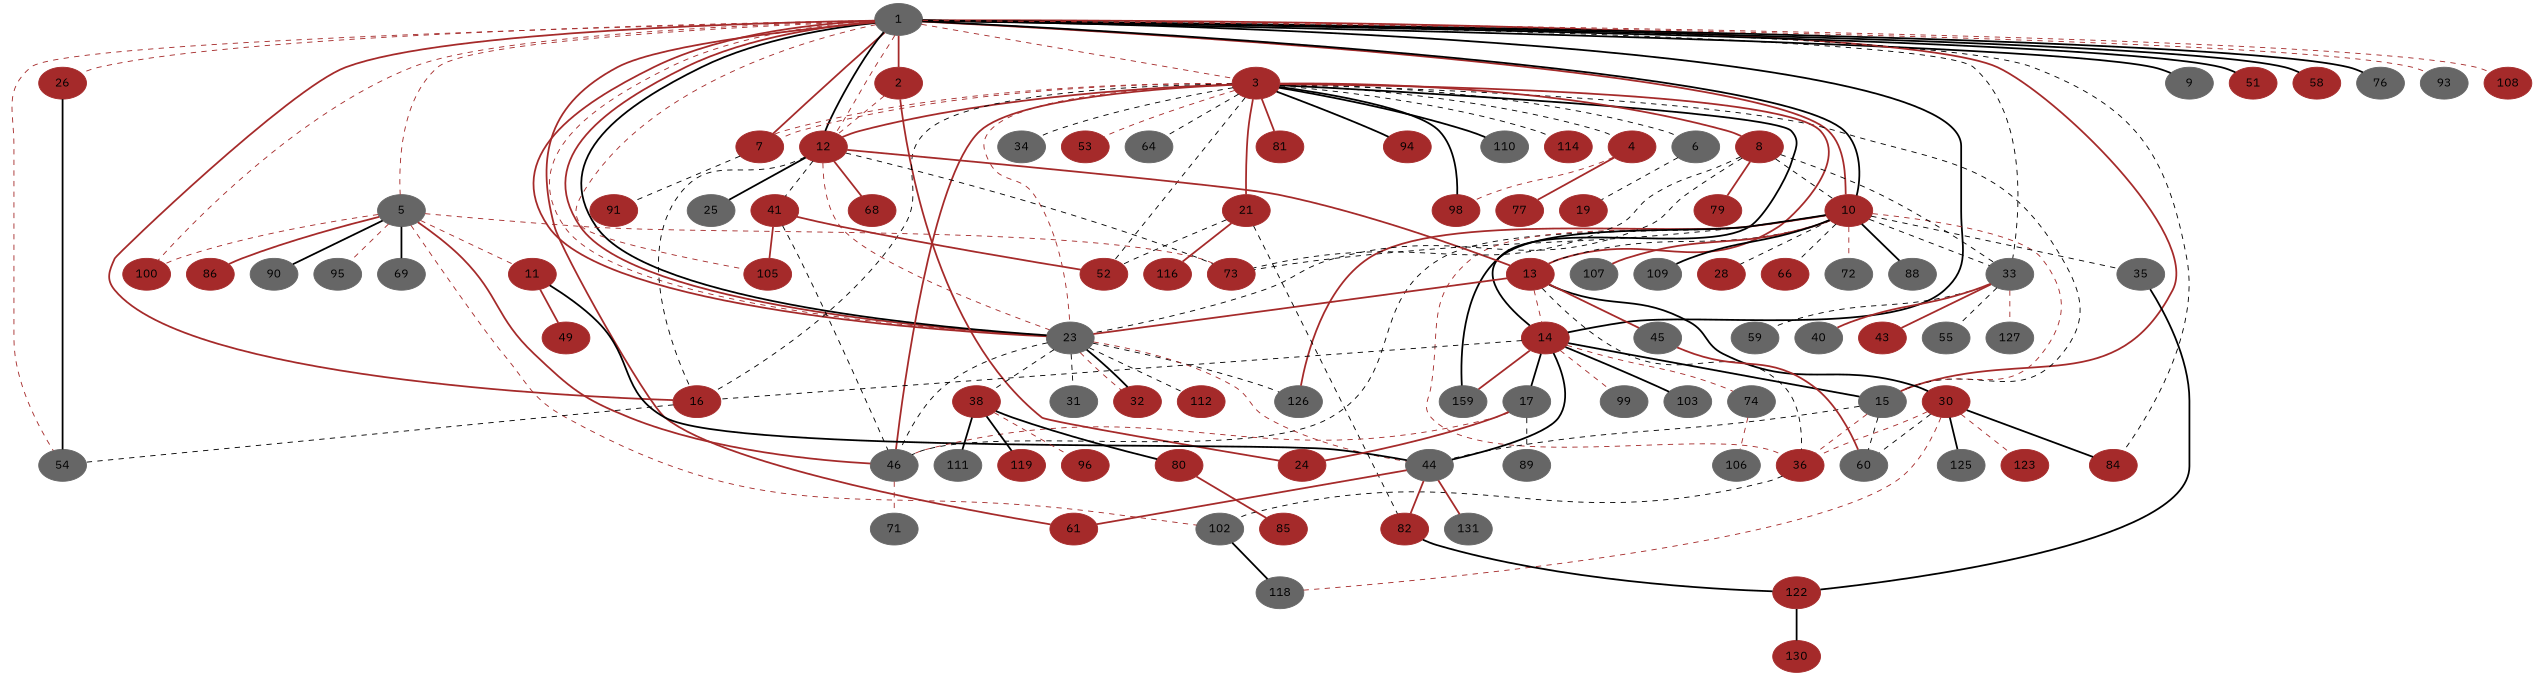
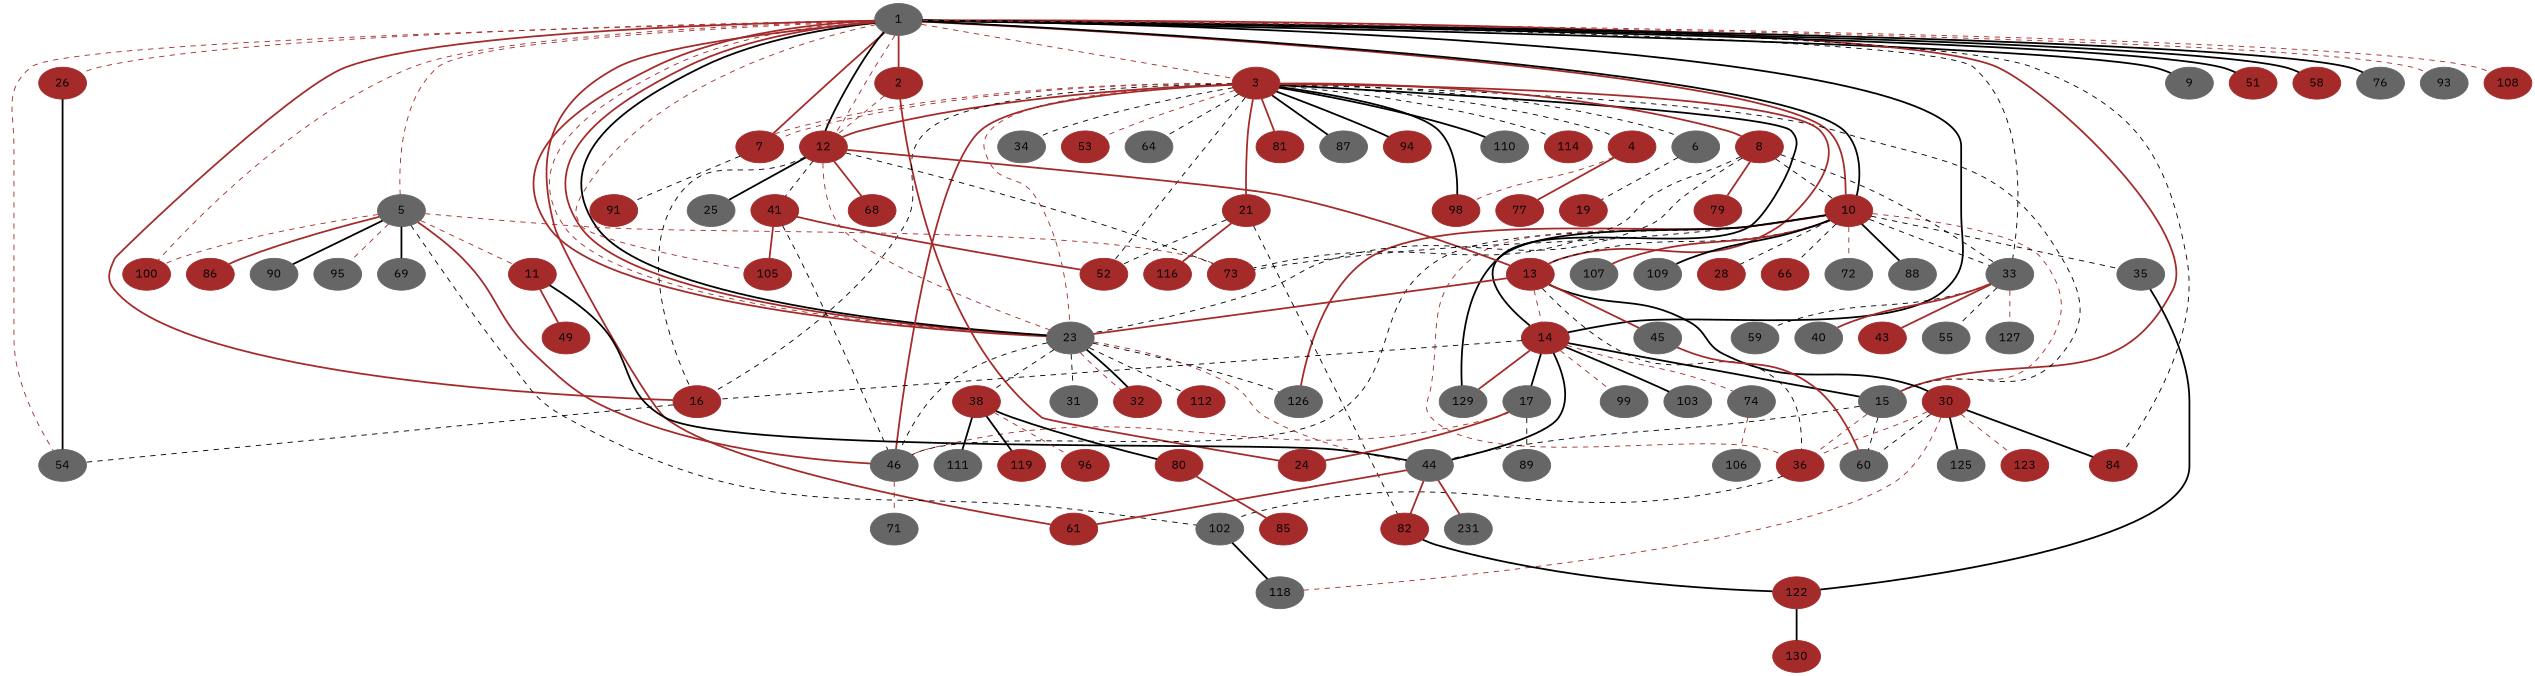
none -> (1344, 147)
(1463, 402) -> (1463, 402)
(751, 487) -> (751, 487)
(1468, 529) -> (1468, 529)
